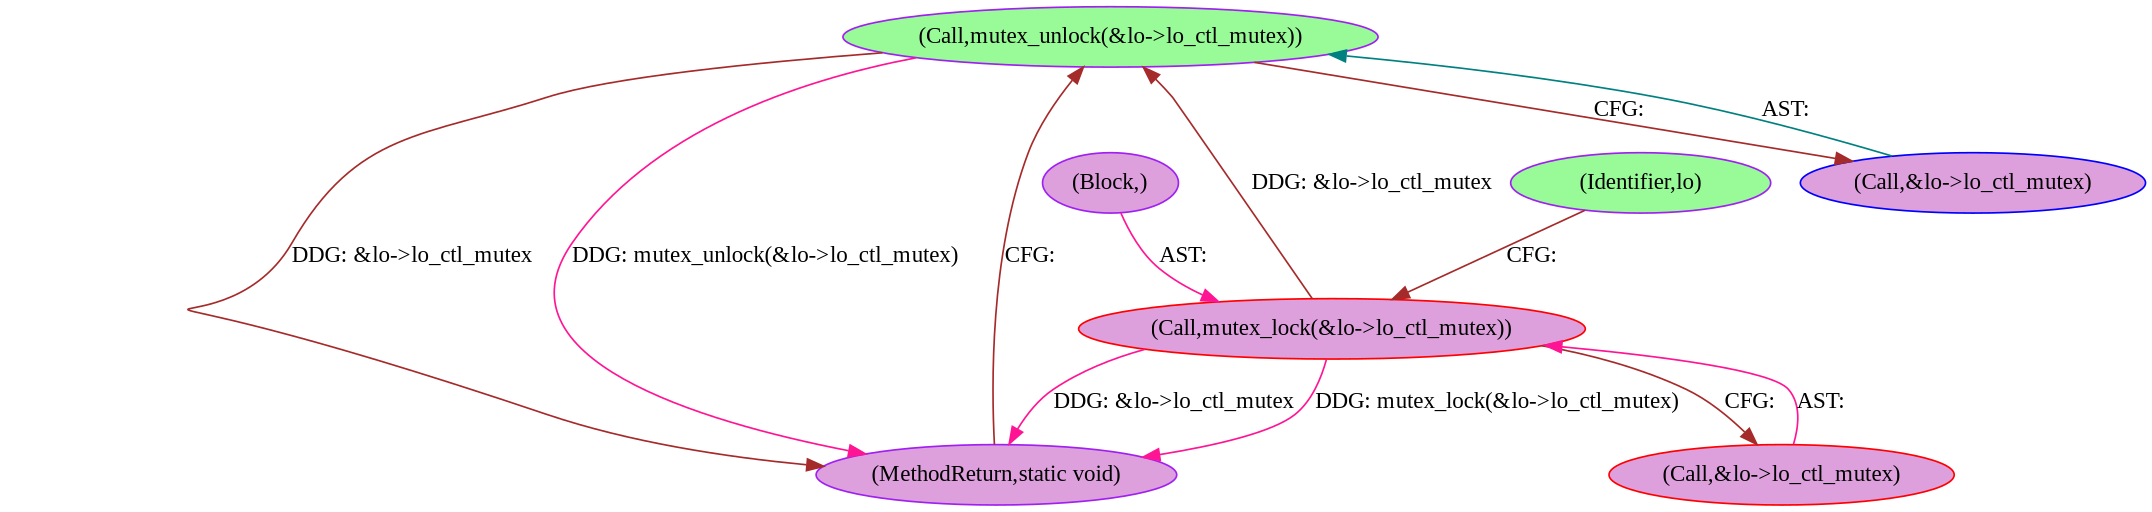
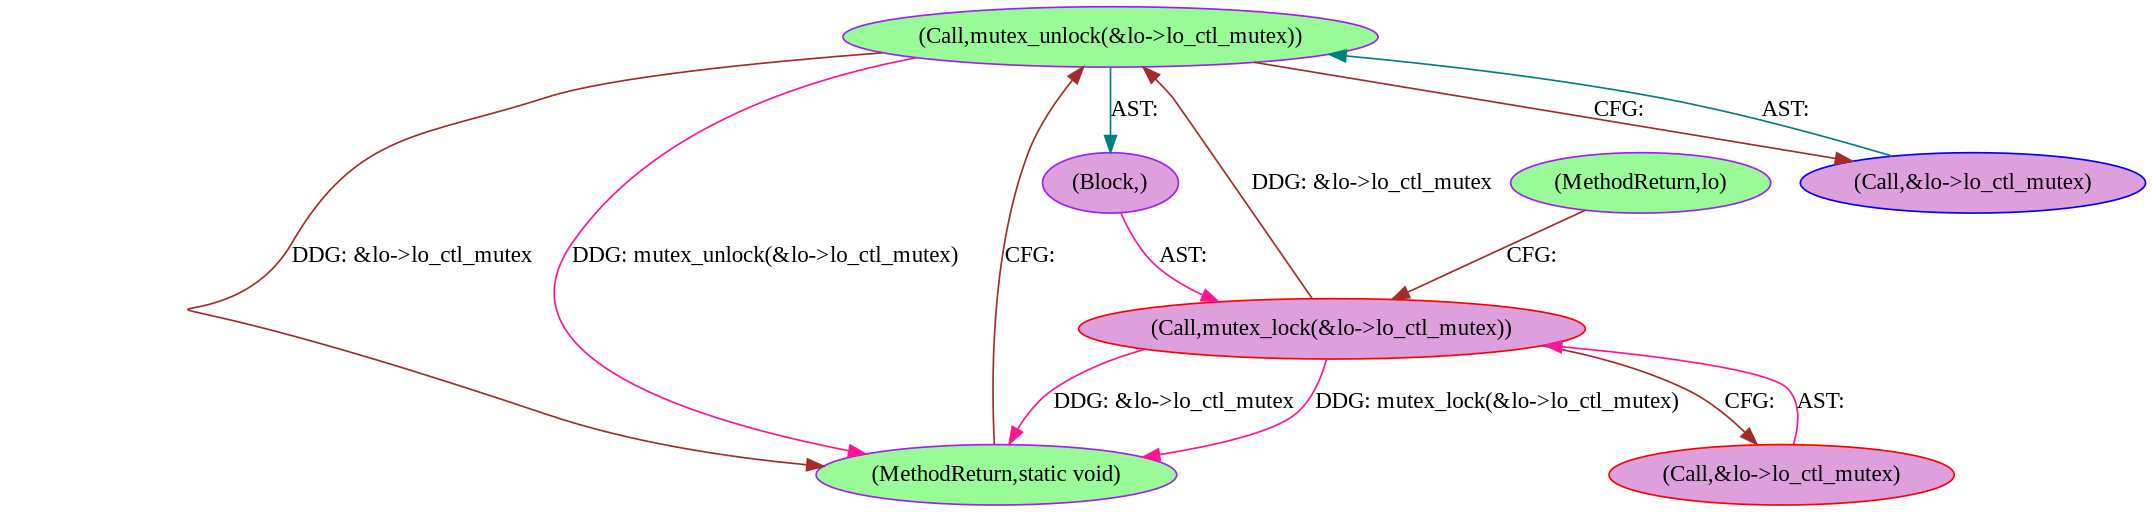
none -> (1111, 101)
(1641, 183) -> (1641, 183)
(996, 475) -> (996, 475)
